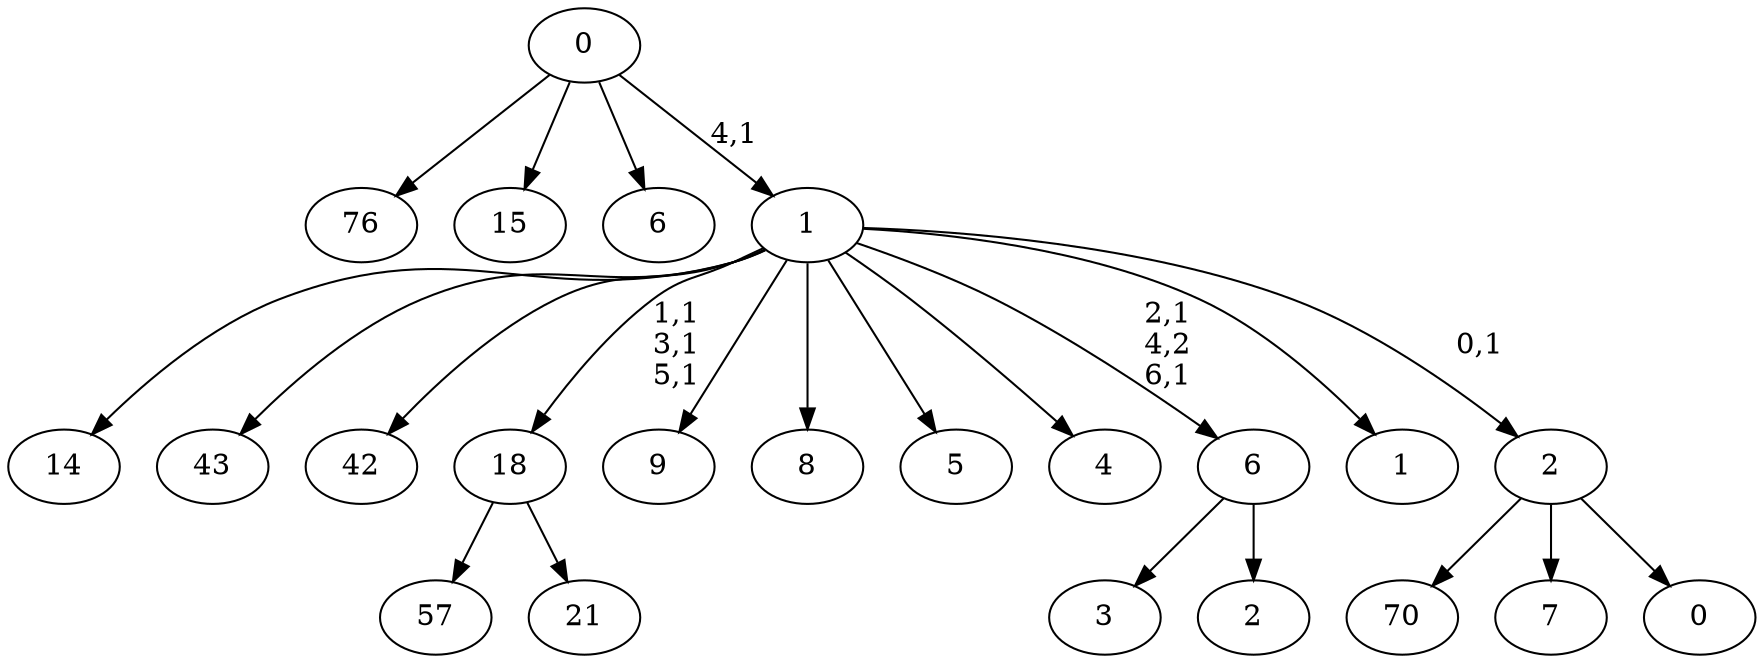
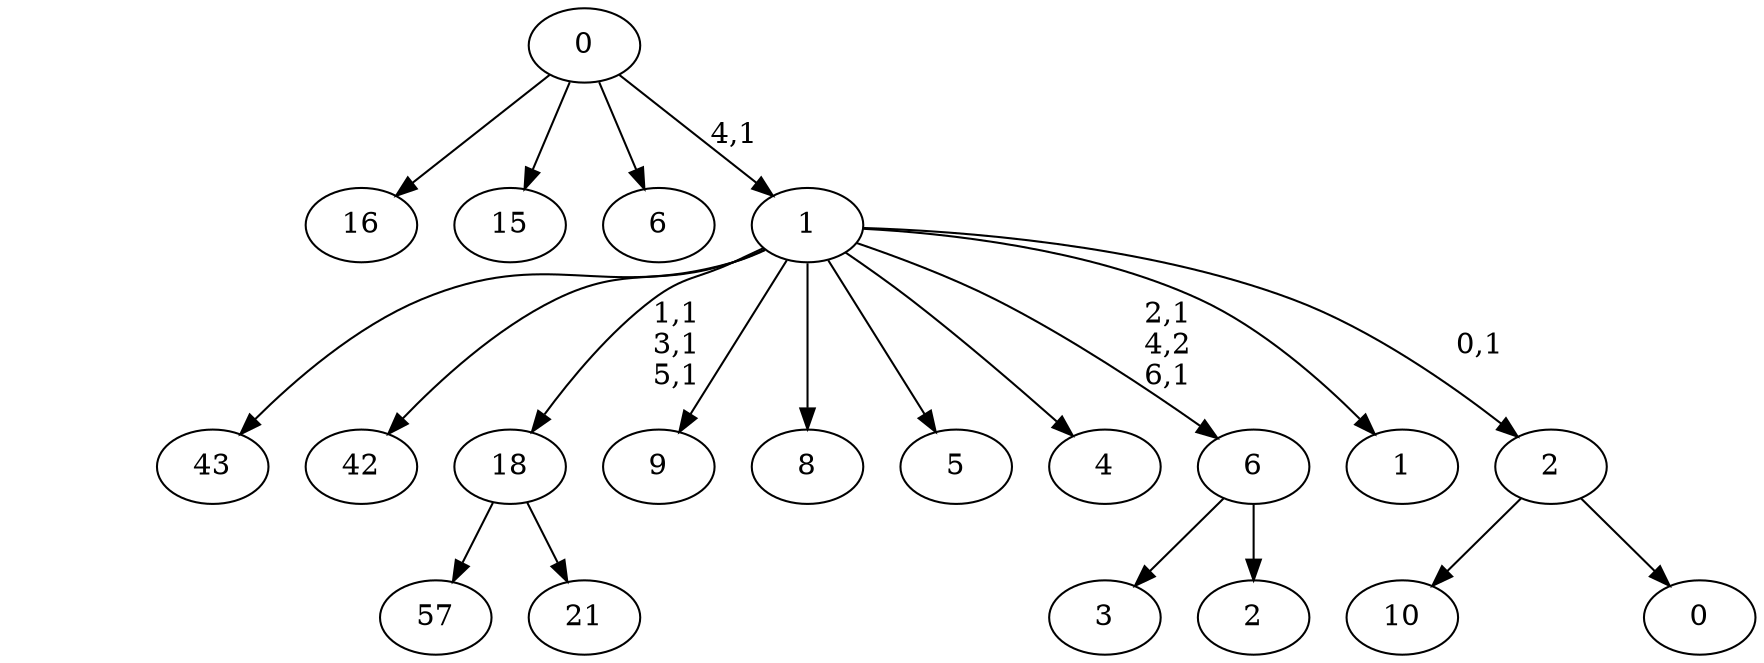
(361, 225) -> (361, 225)
(64, 467) -> none
(1402, 618) -> (1402, 618)
(1551, 618) -> none
